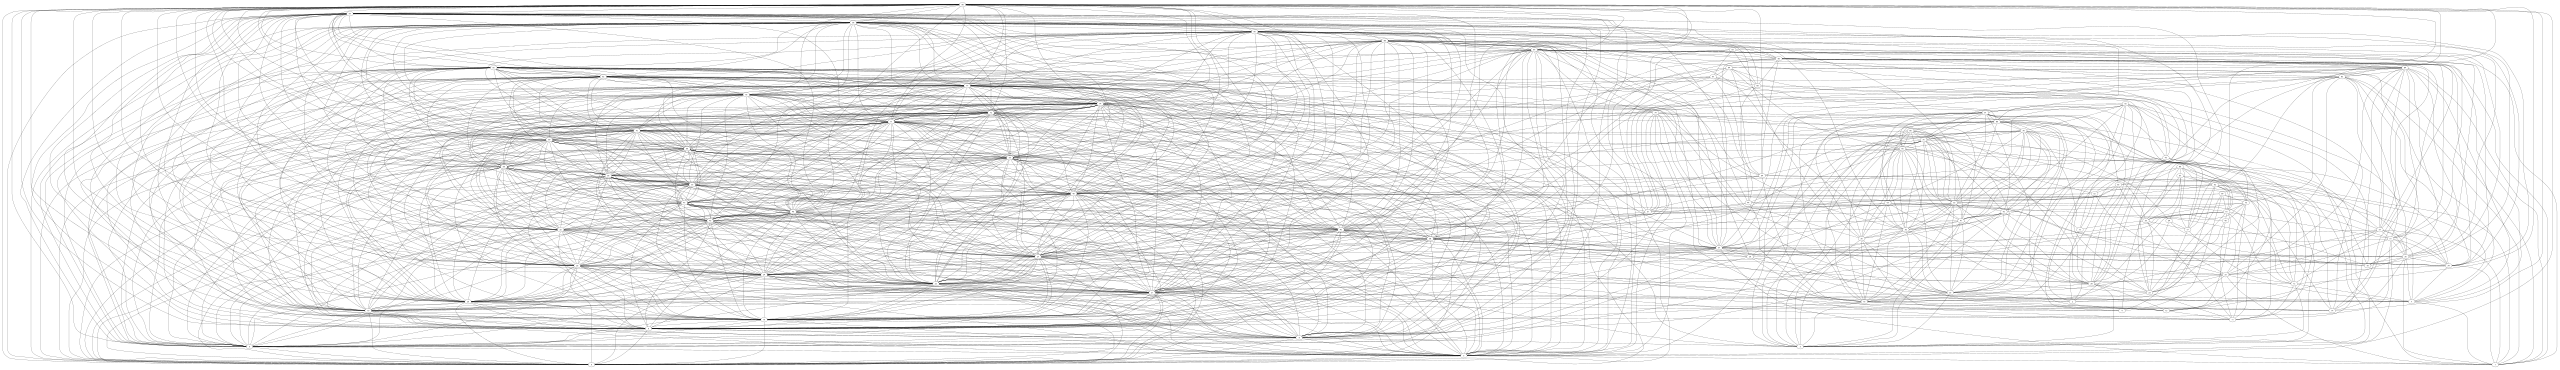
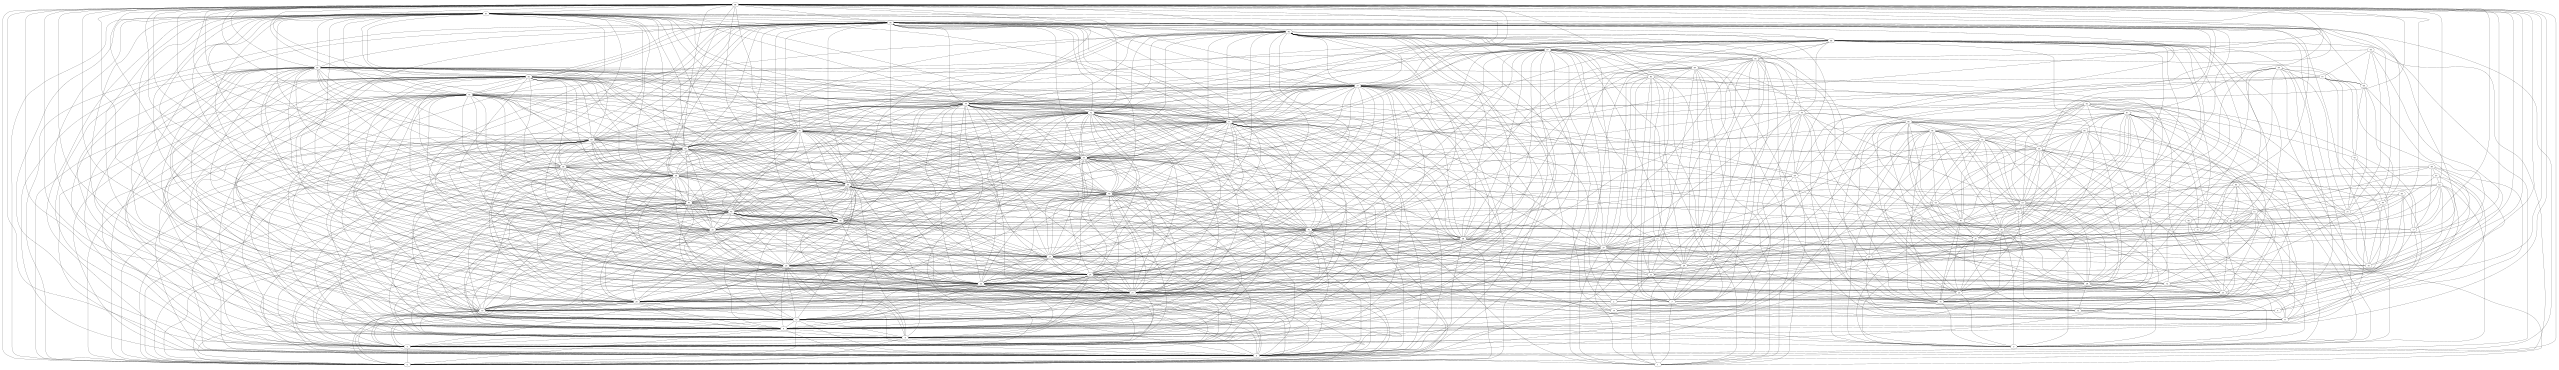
none -> (2479, 64)
(906, 203) -> (2247, 10)
(318, 218) -> (911, 344)
